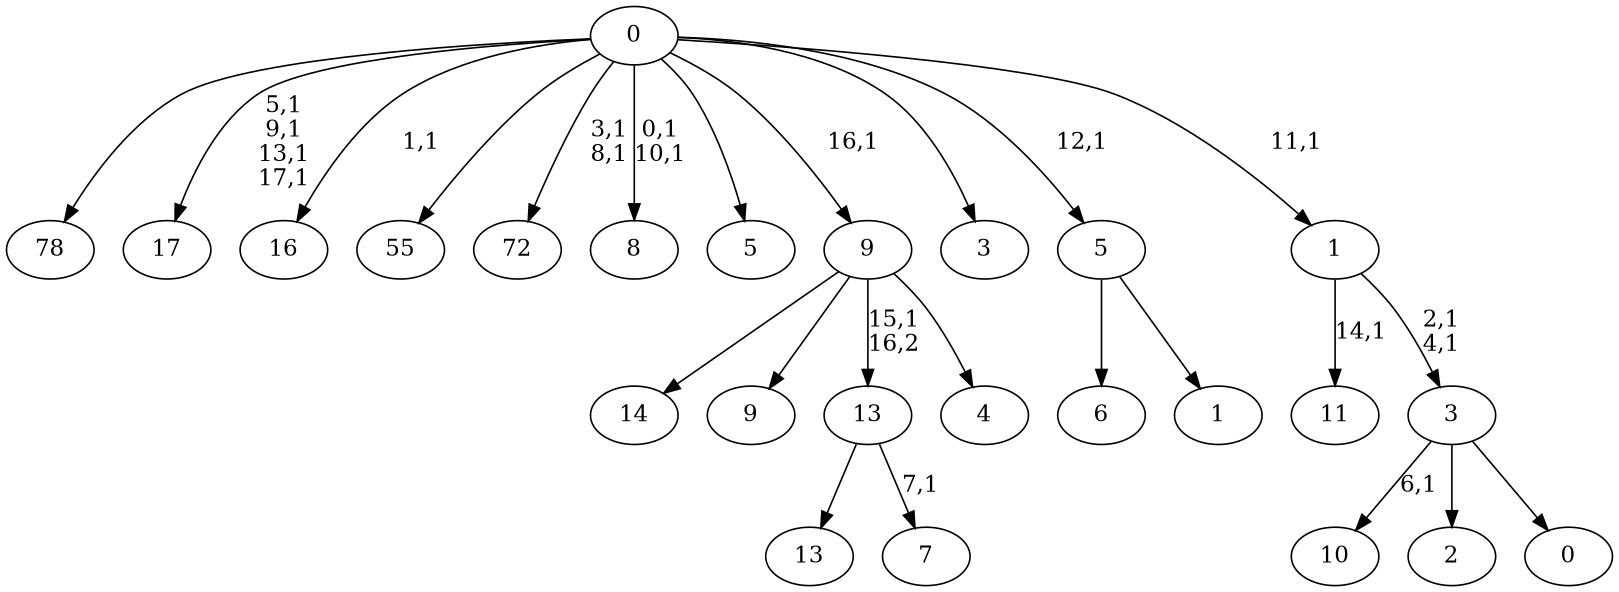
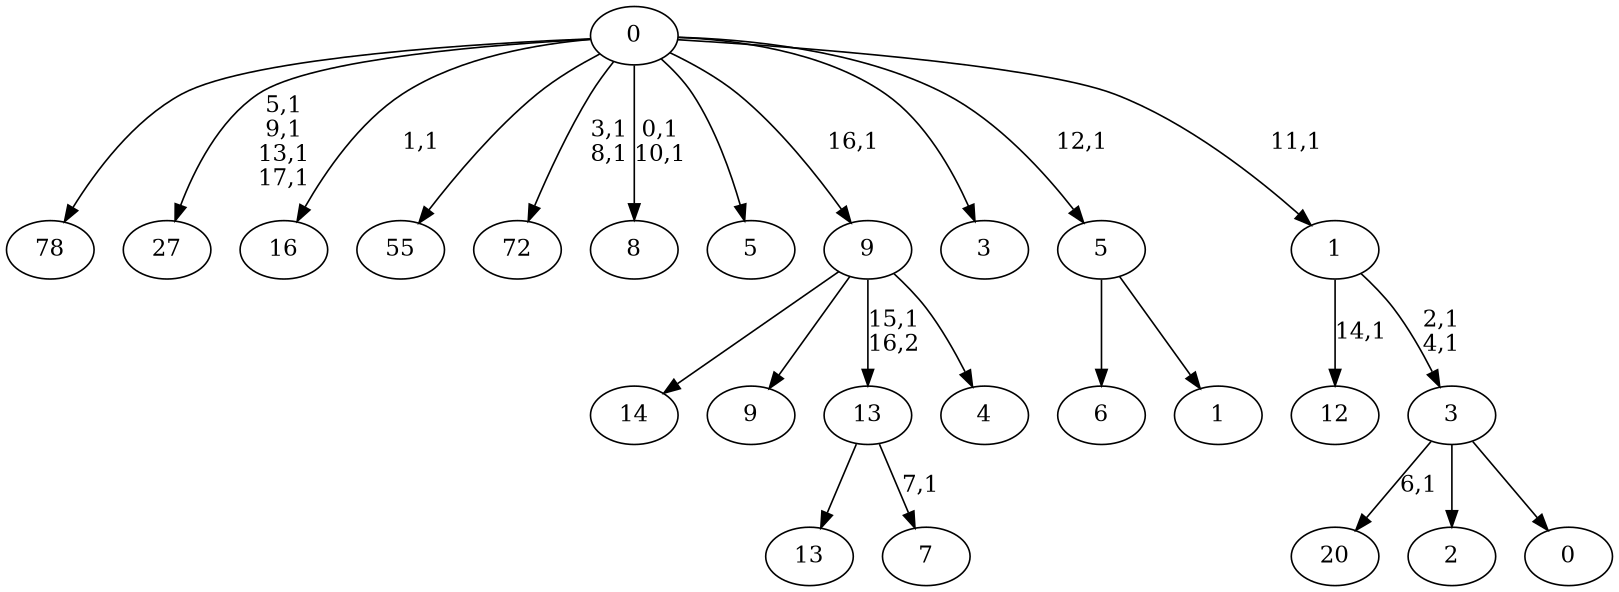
(167, 250) -> (167, 250)
(1335, 415) -> (1335, 415)
(1335, 556) -> (1335, 556)
